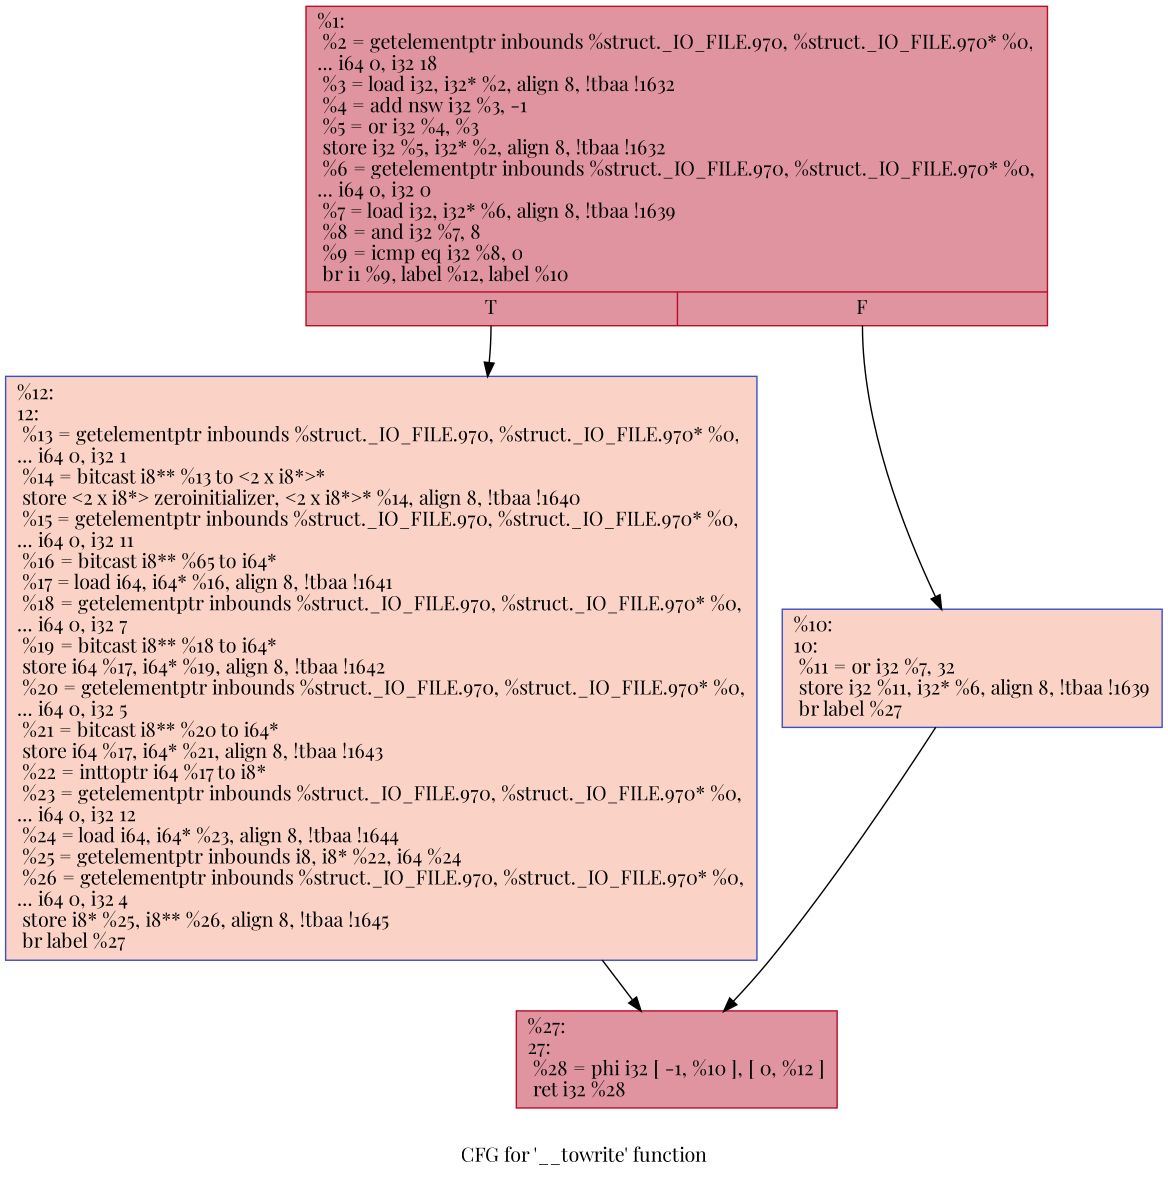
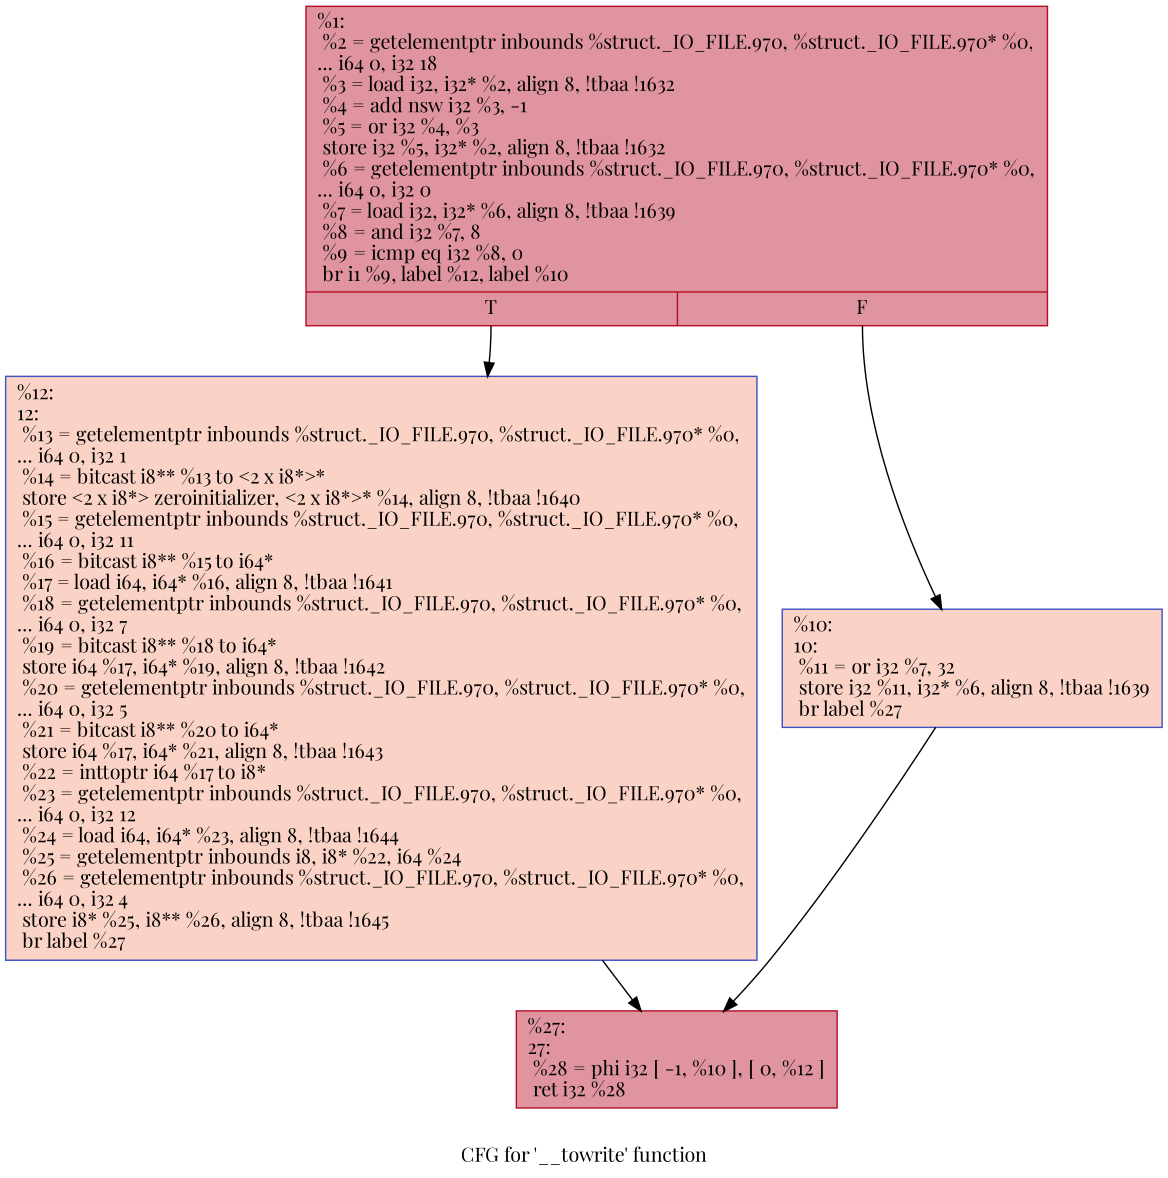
(147, 562) -> (146, 562)
